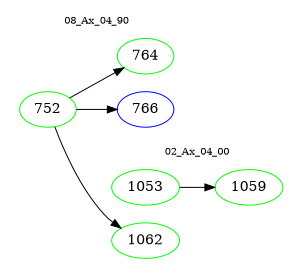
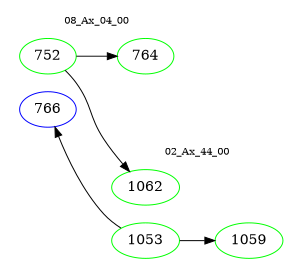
(97, 21) -> (97, 21)
(92, 109) -> (84, 187)
(197, 152) -> (197, 152)
